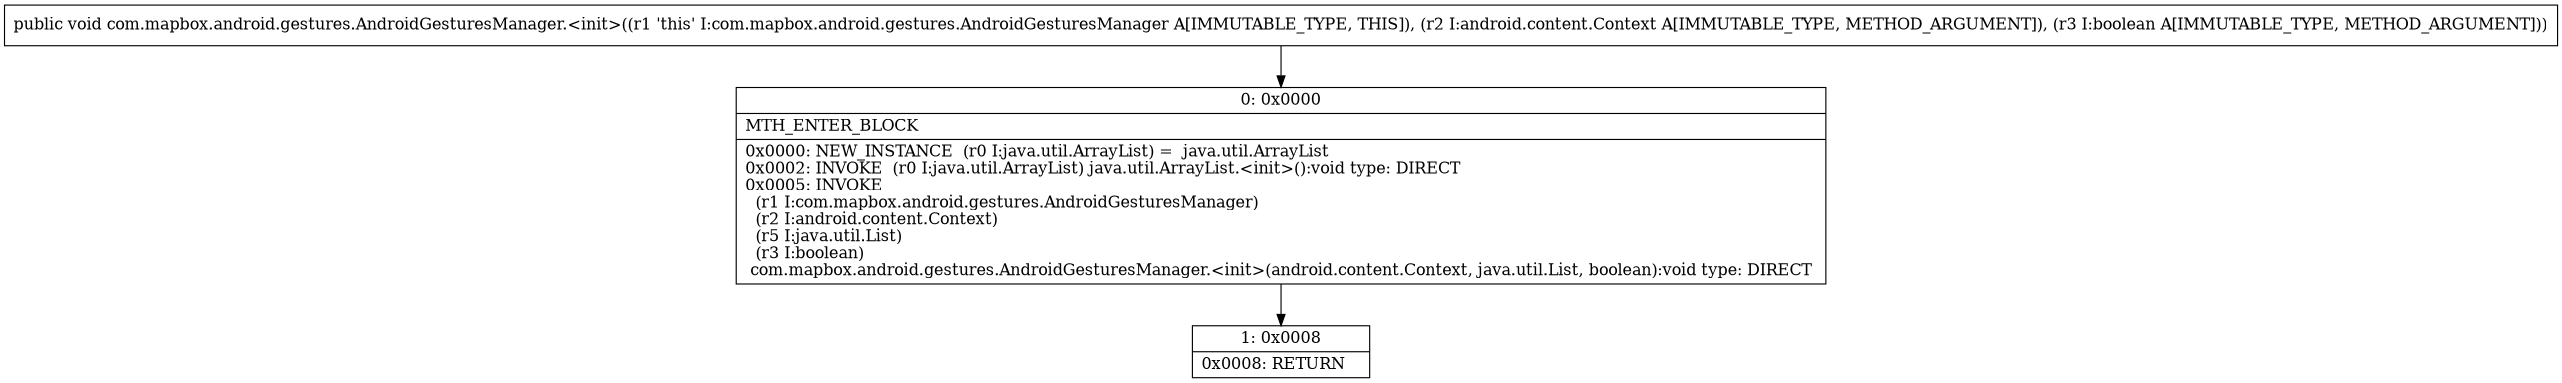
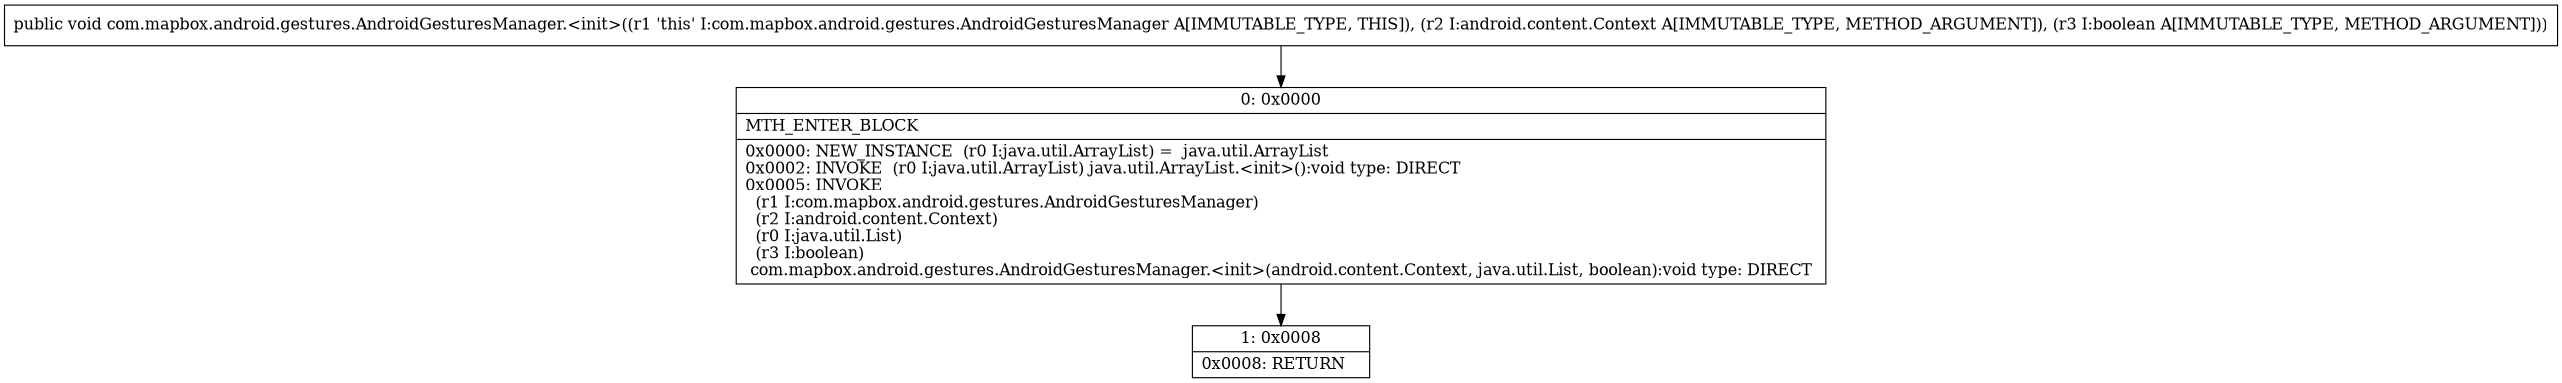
(824, 237) -> (824, 237)
